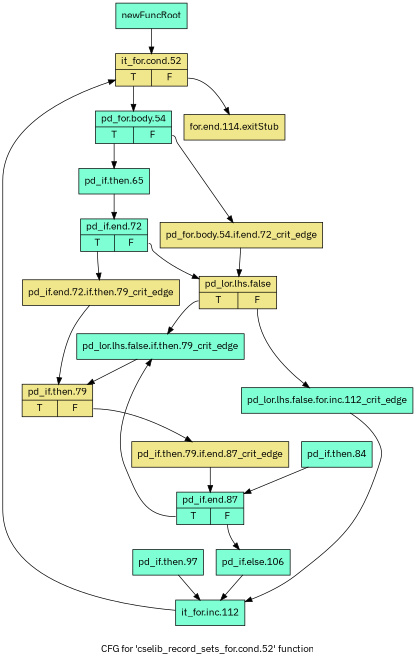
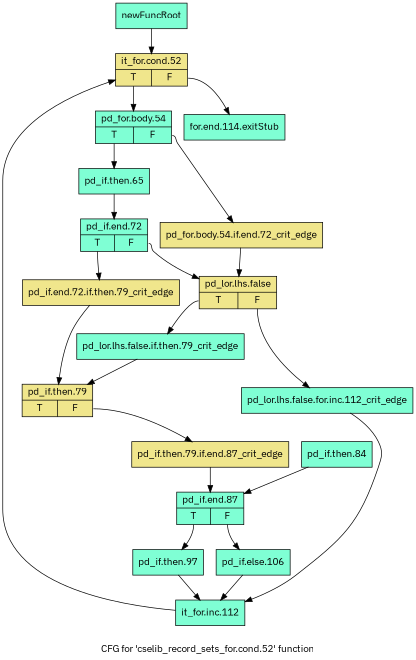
(234, 127) -> (234, 127)
(121, 452) -> (191, 535)
